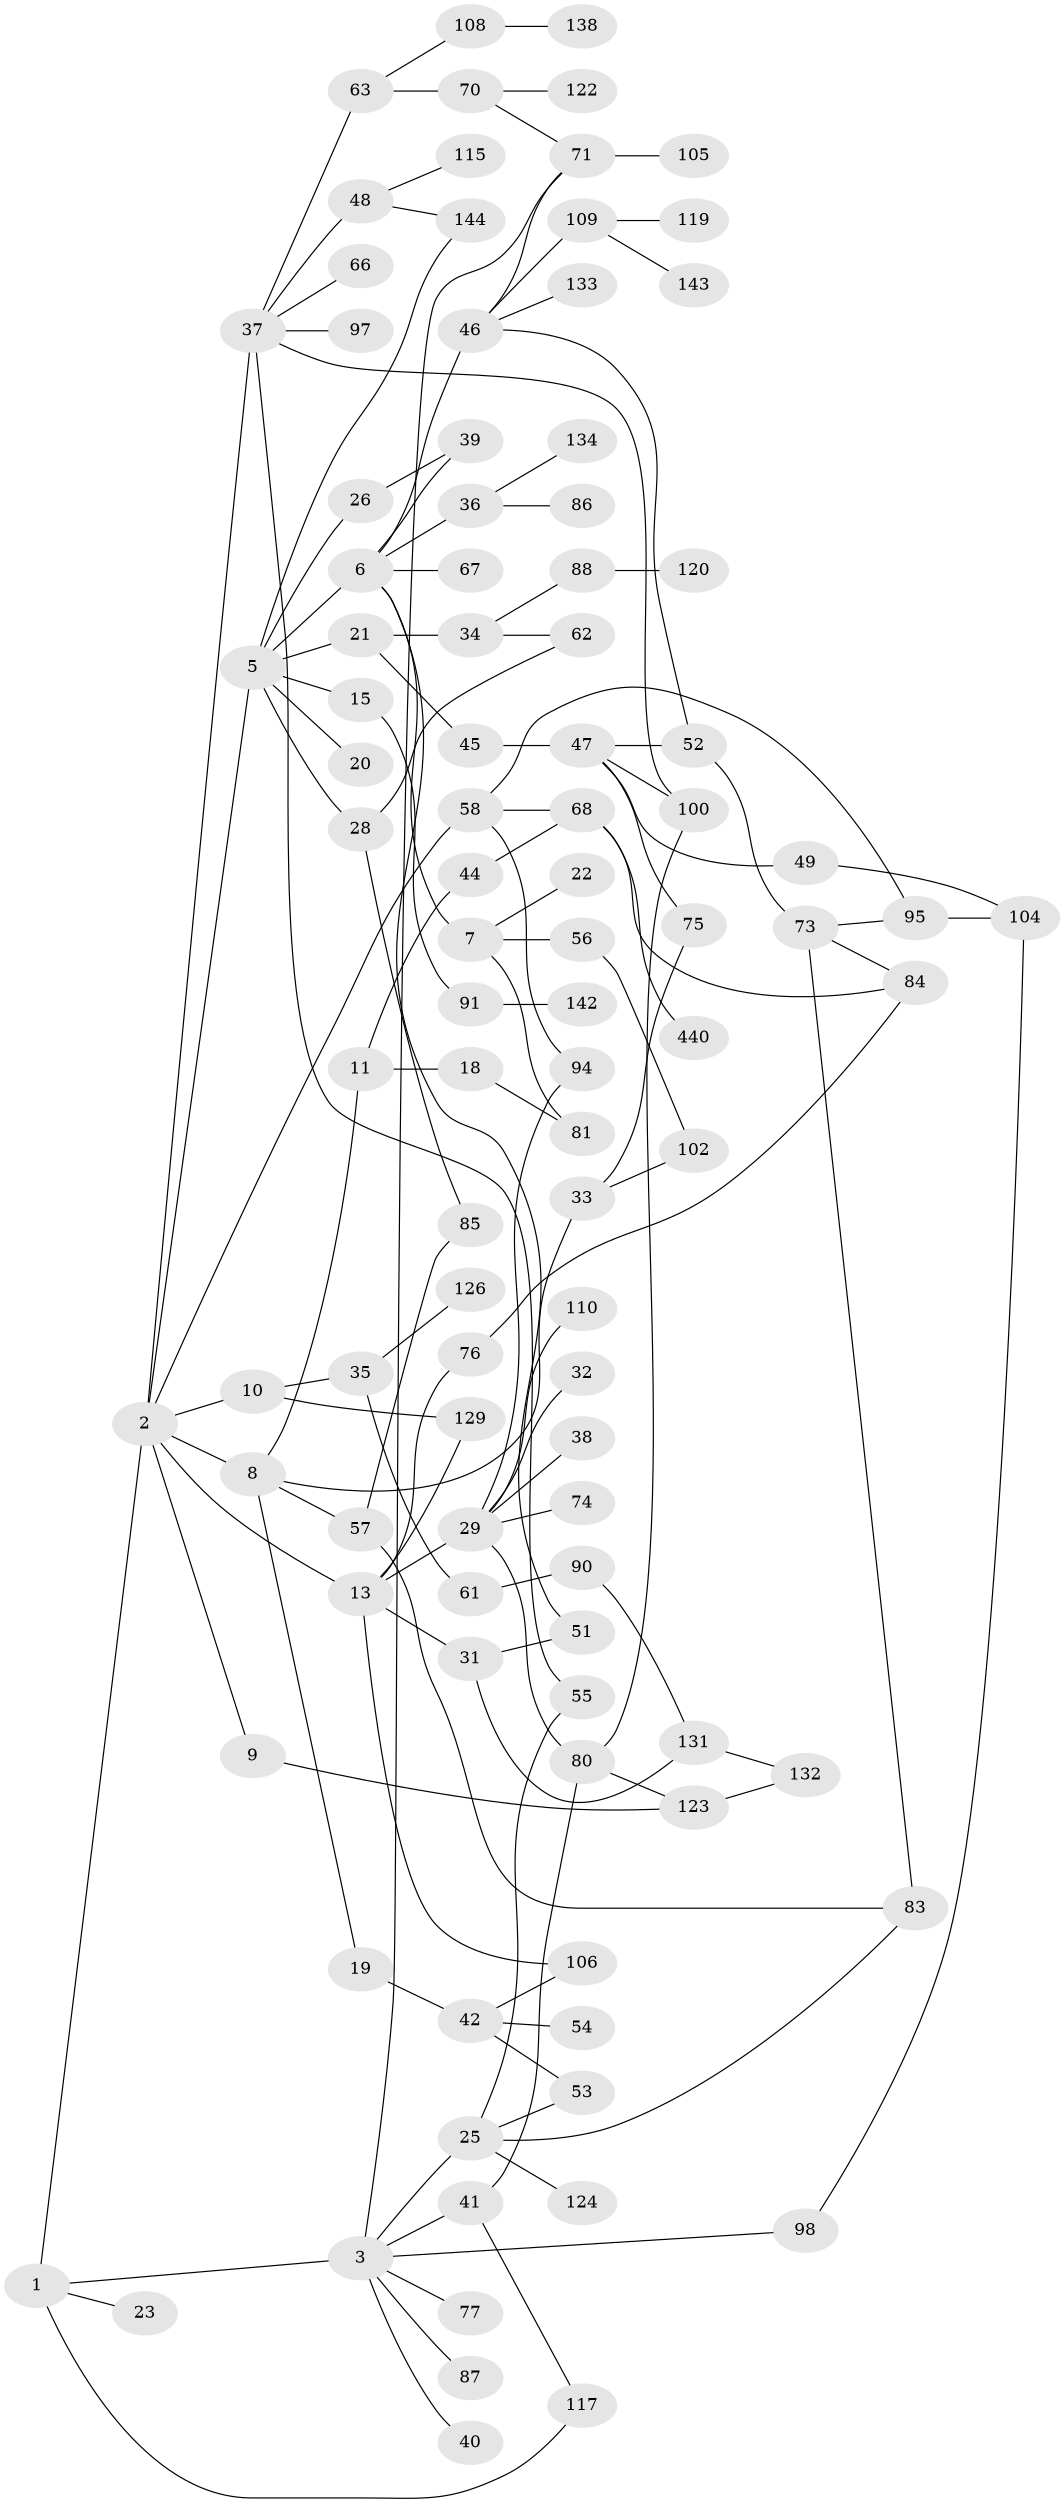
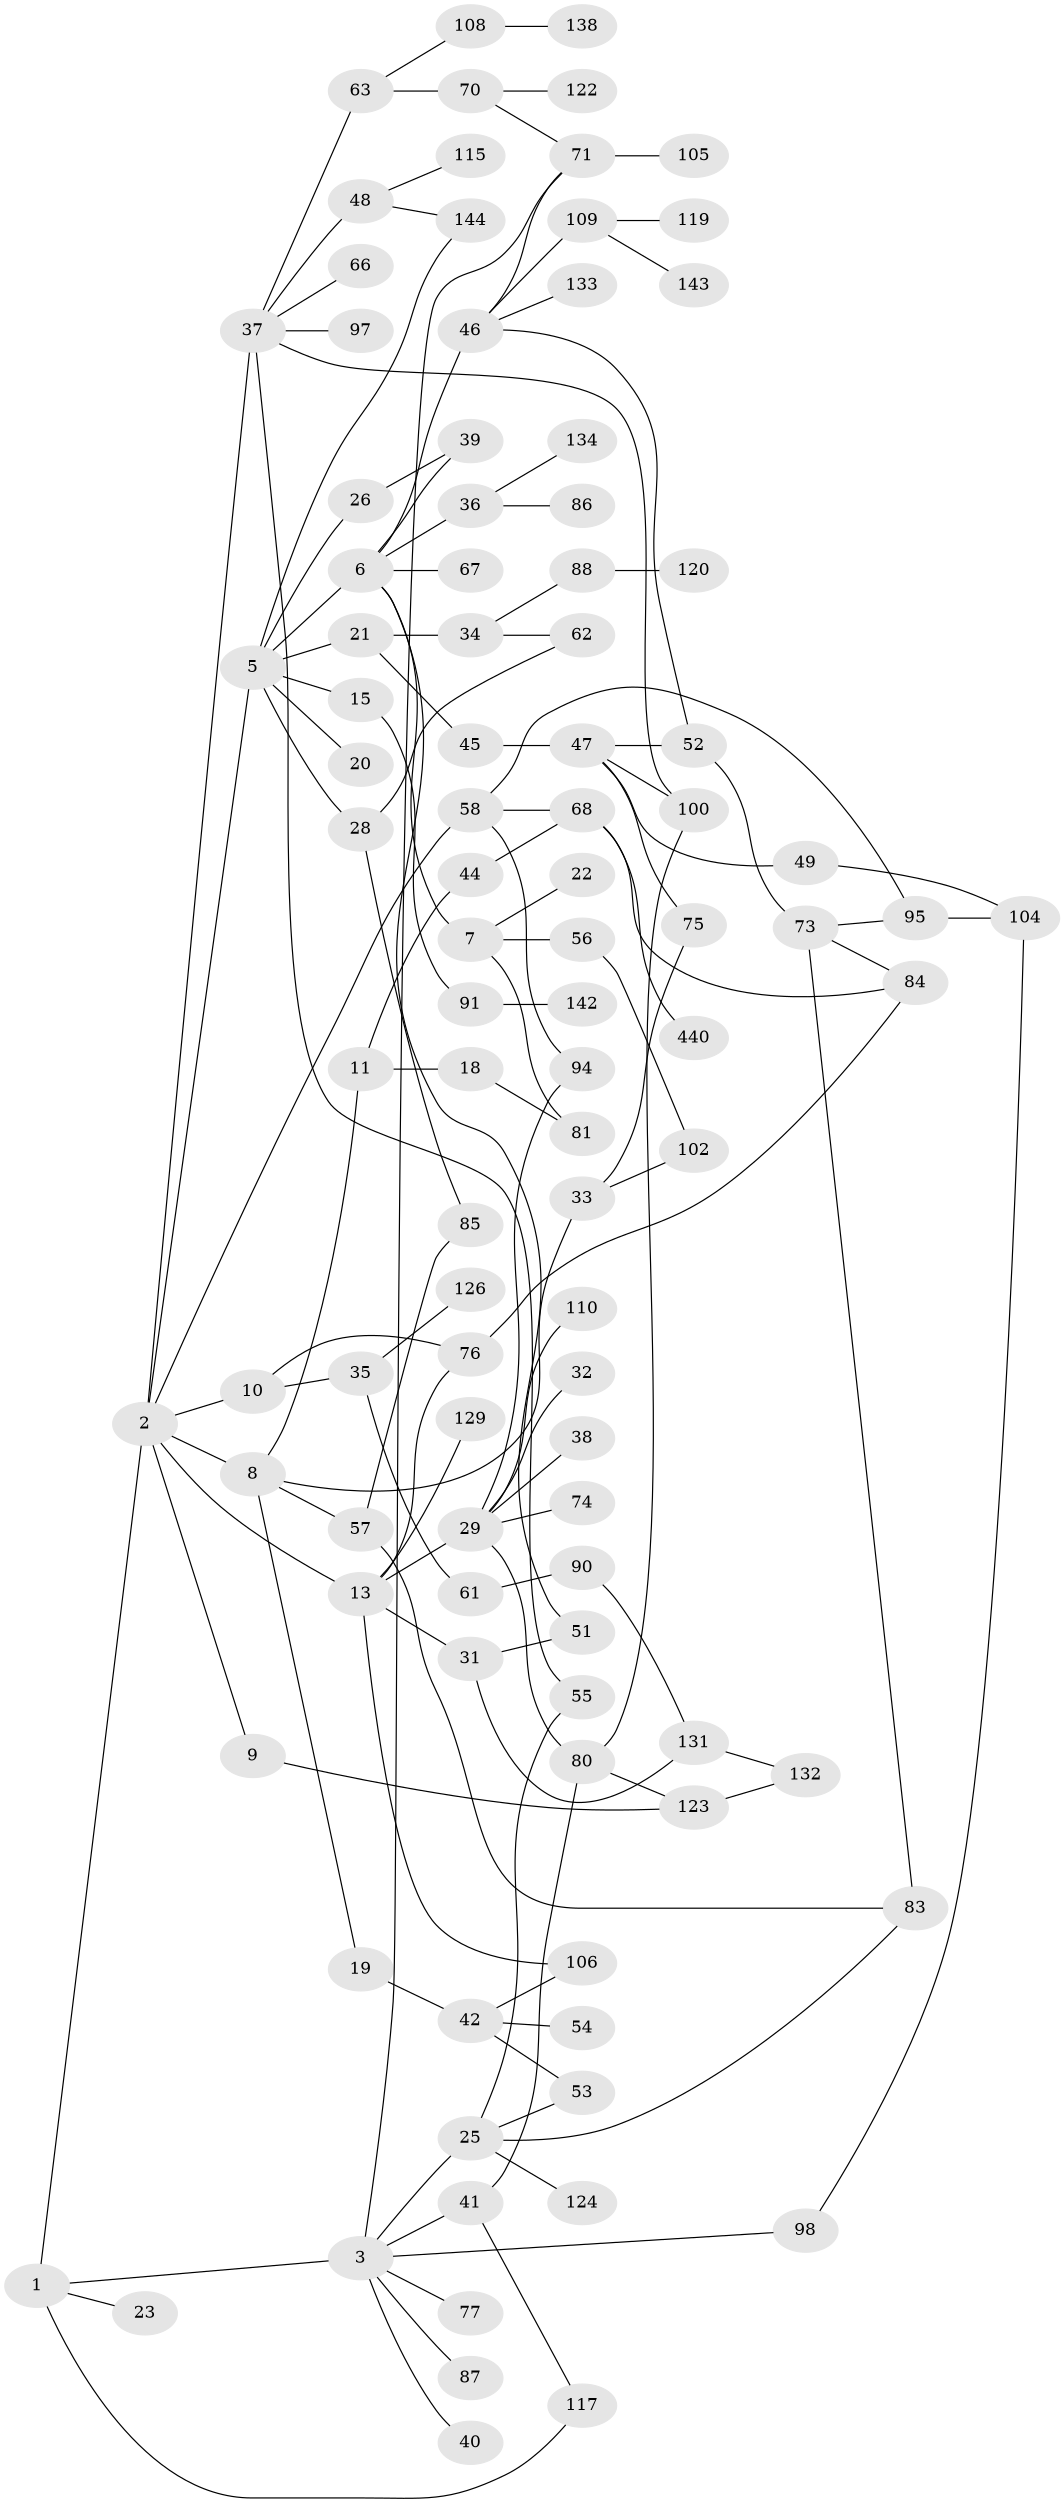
(360, 1410) -> (352, 1337)
